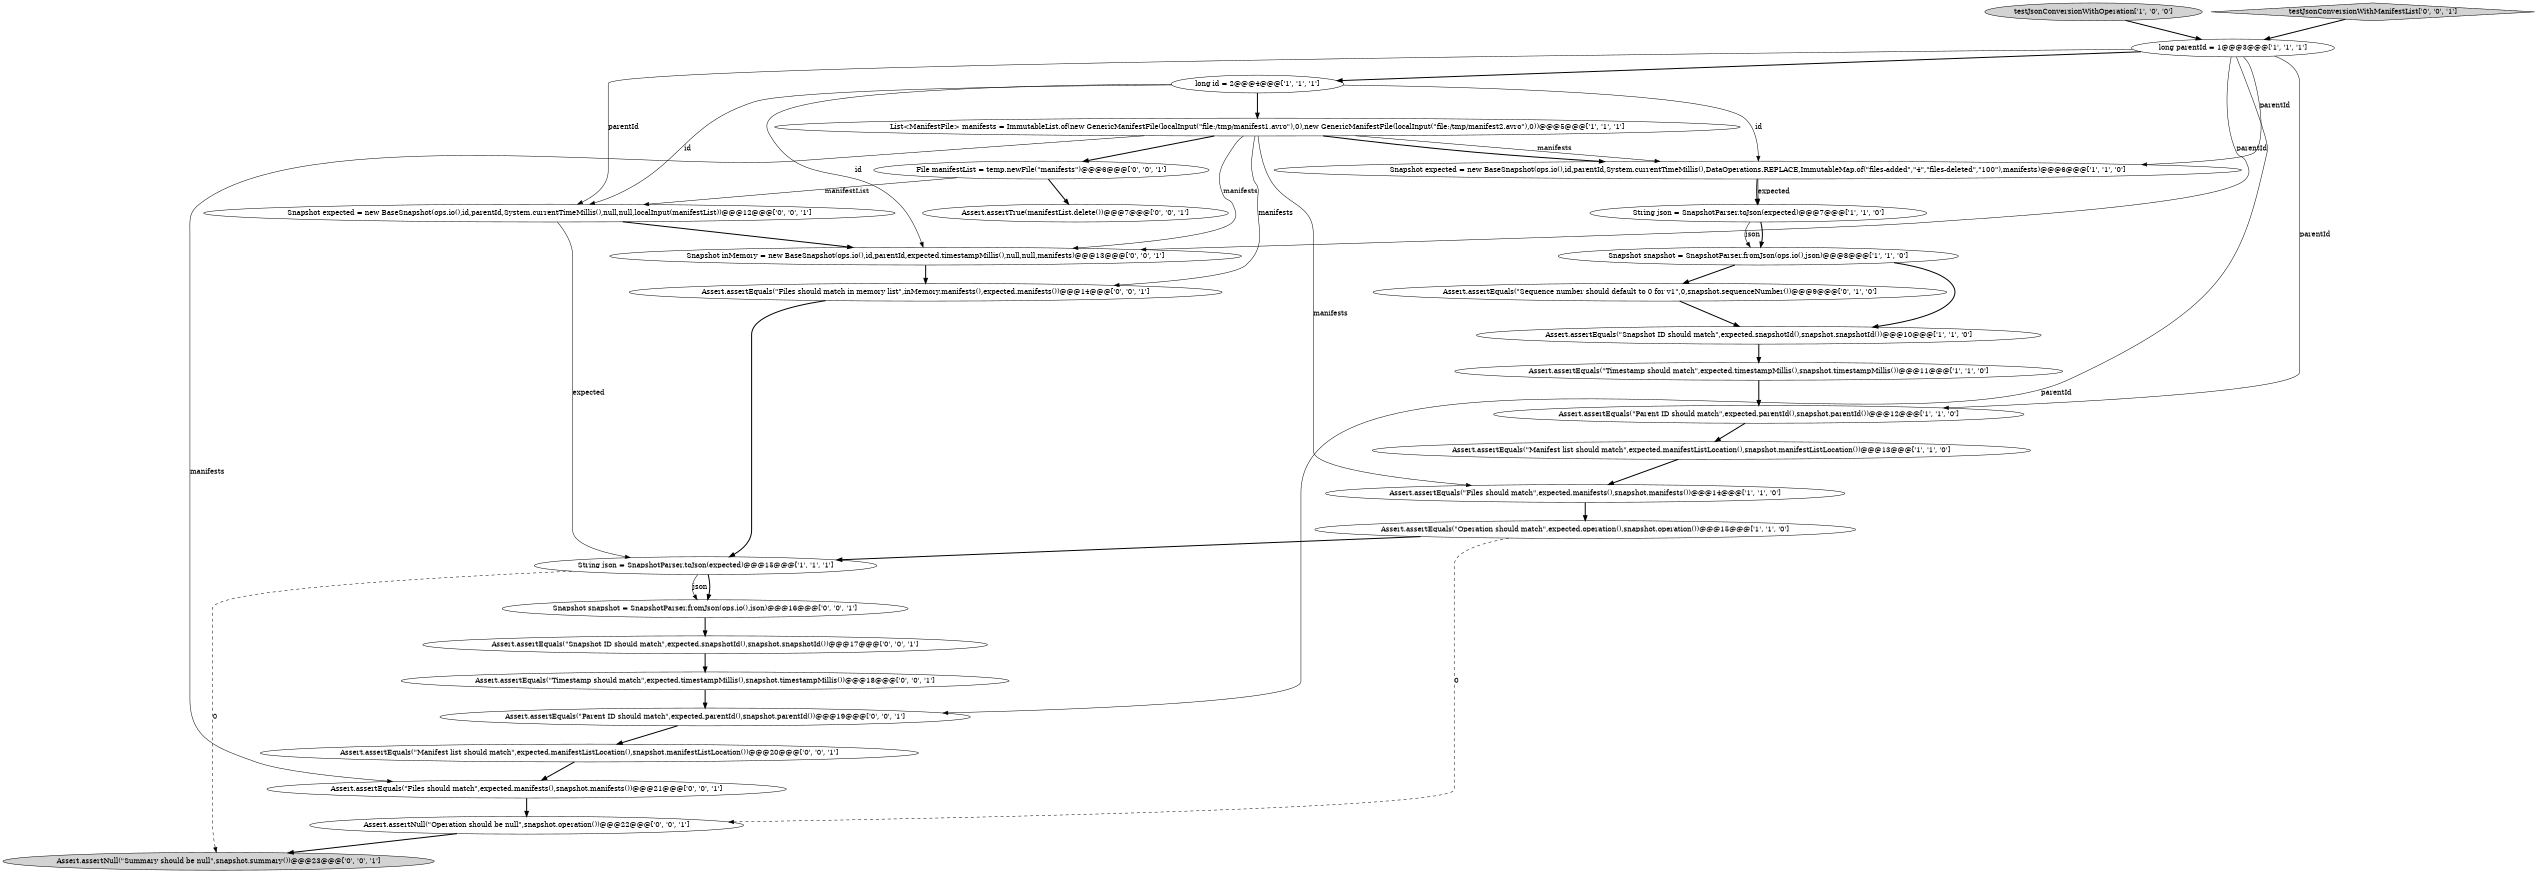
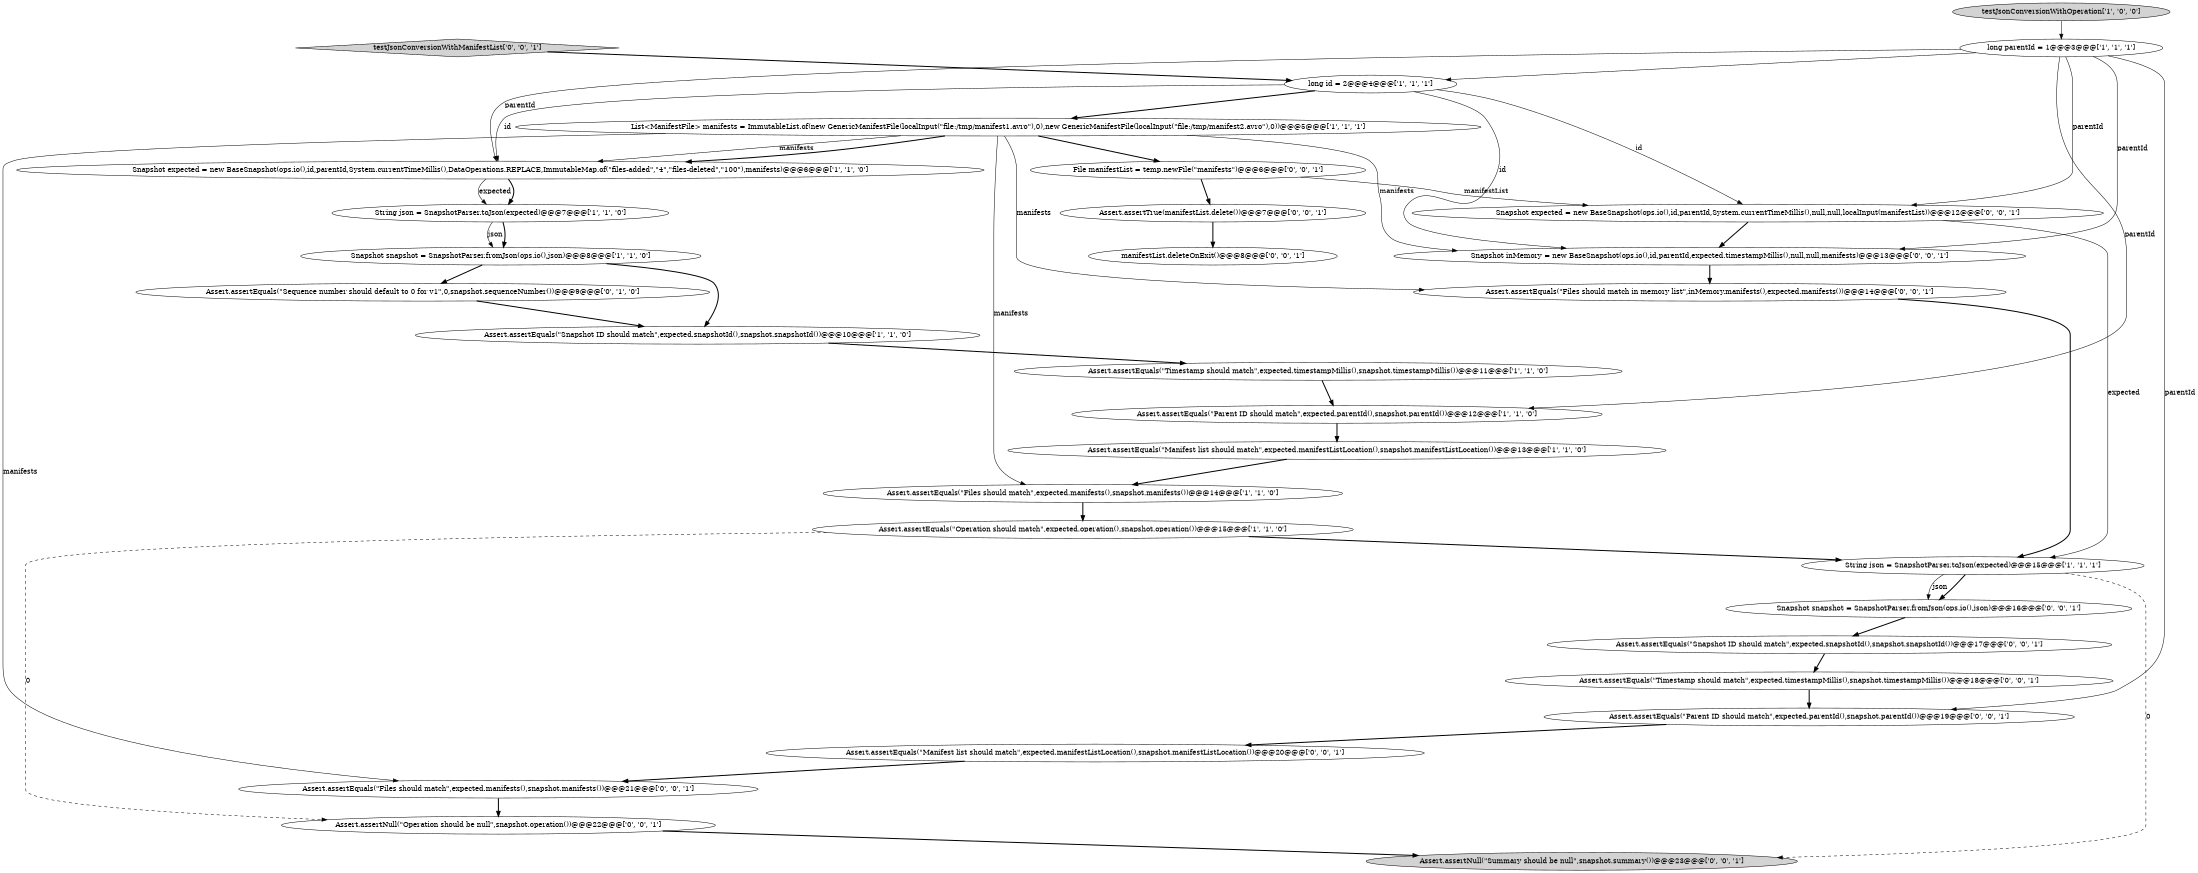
(2161, 29) -> (2061, 27)
(2307, 29) -> (917, 66)
(1742, 66) -> (1713, 66)
none -> (1213, 256)
